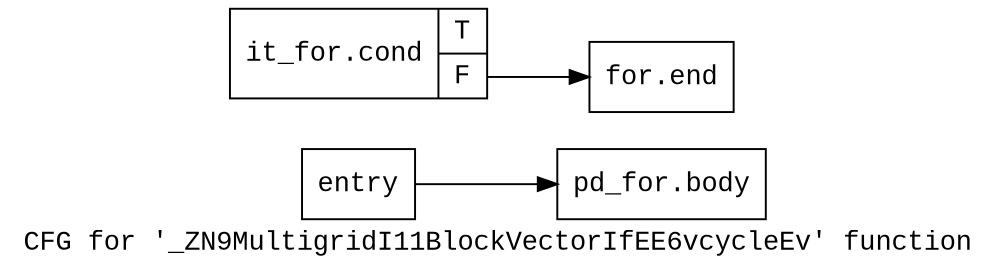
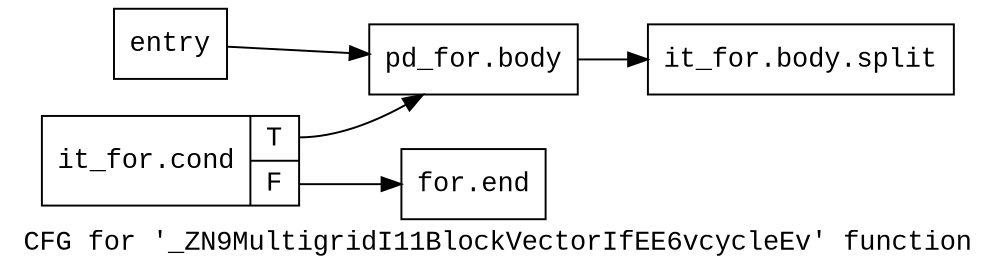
none -> (801, 59)
none -> (354, 128)
